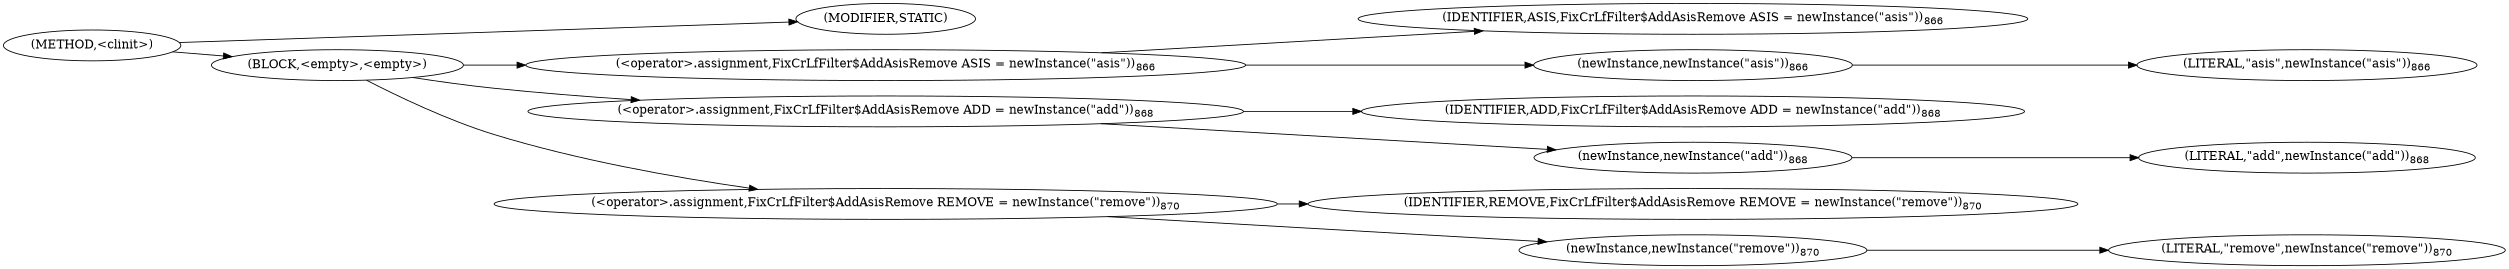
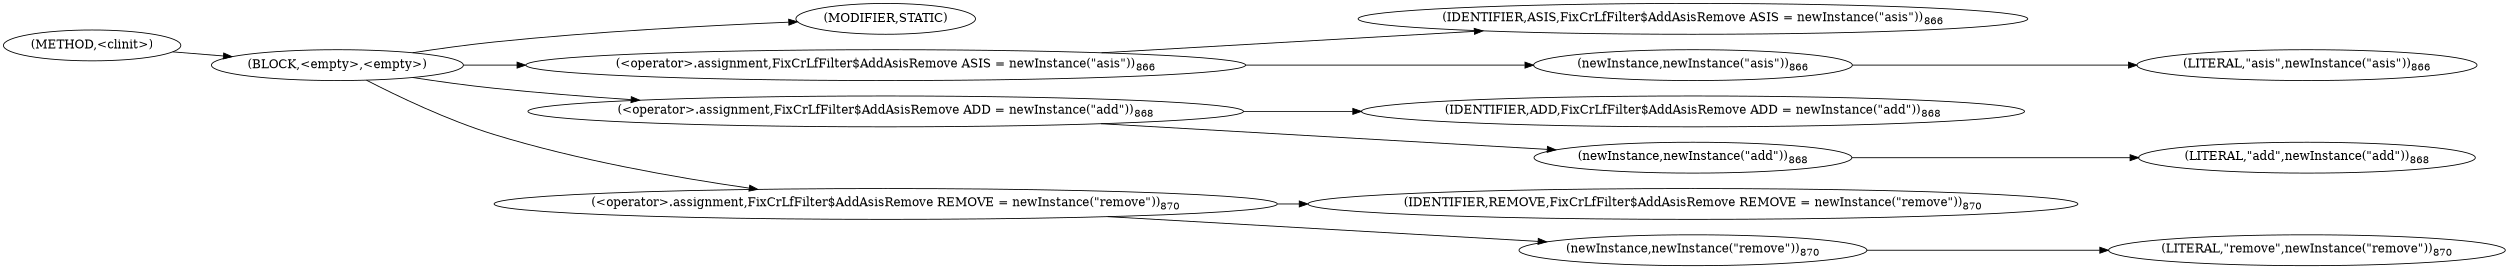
(484, 32) -> (600, 33)
